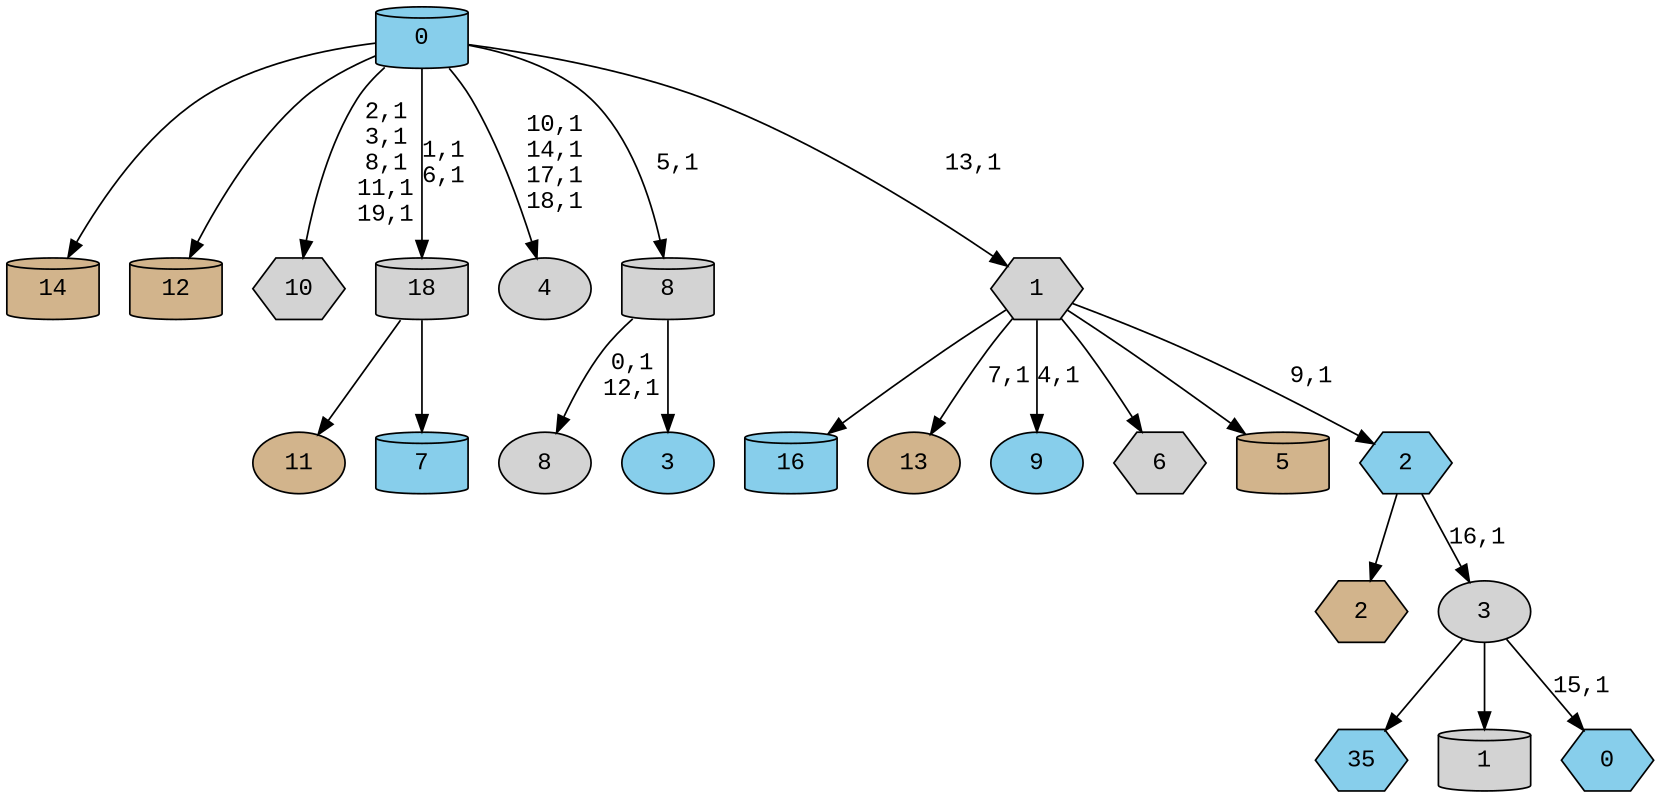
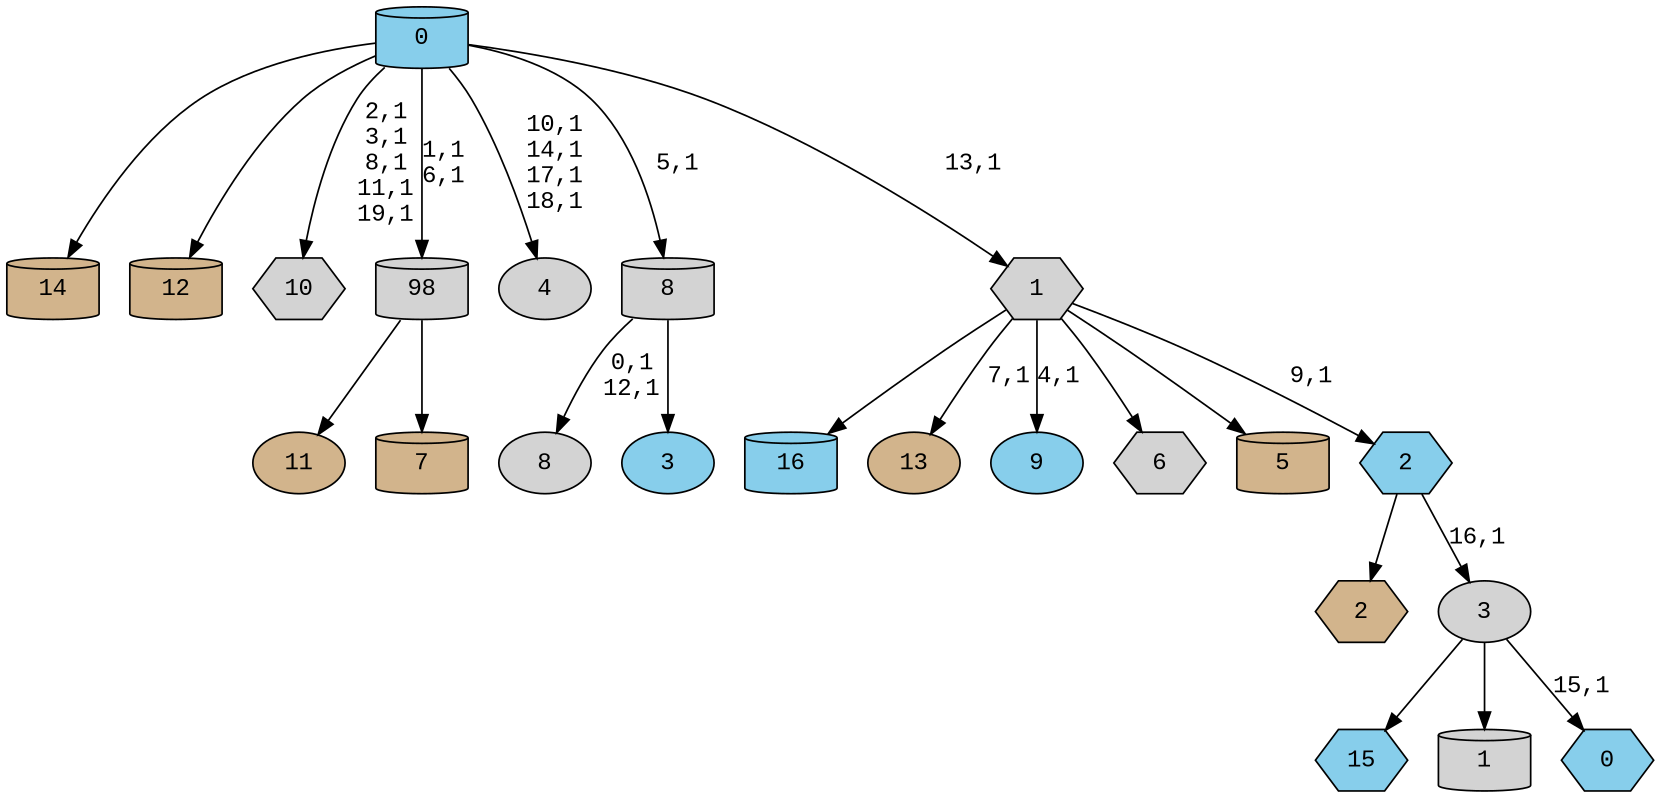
(422, 289) -> (422, 289)
(422, 463) -> (422, 463)
(1362, 760) -> (1362, 760)
